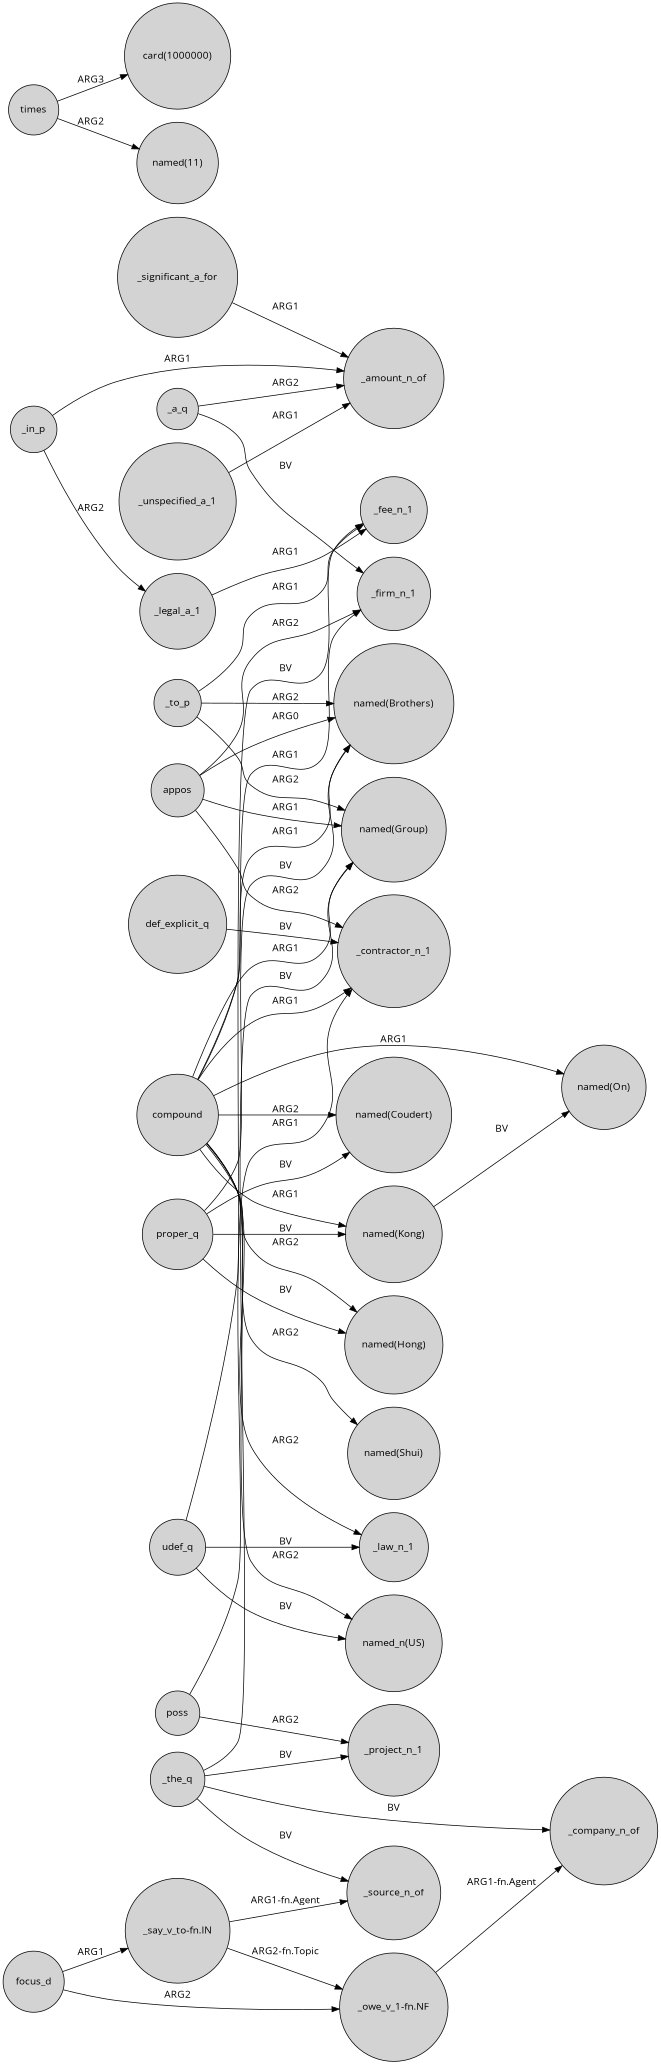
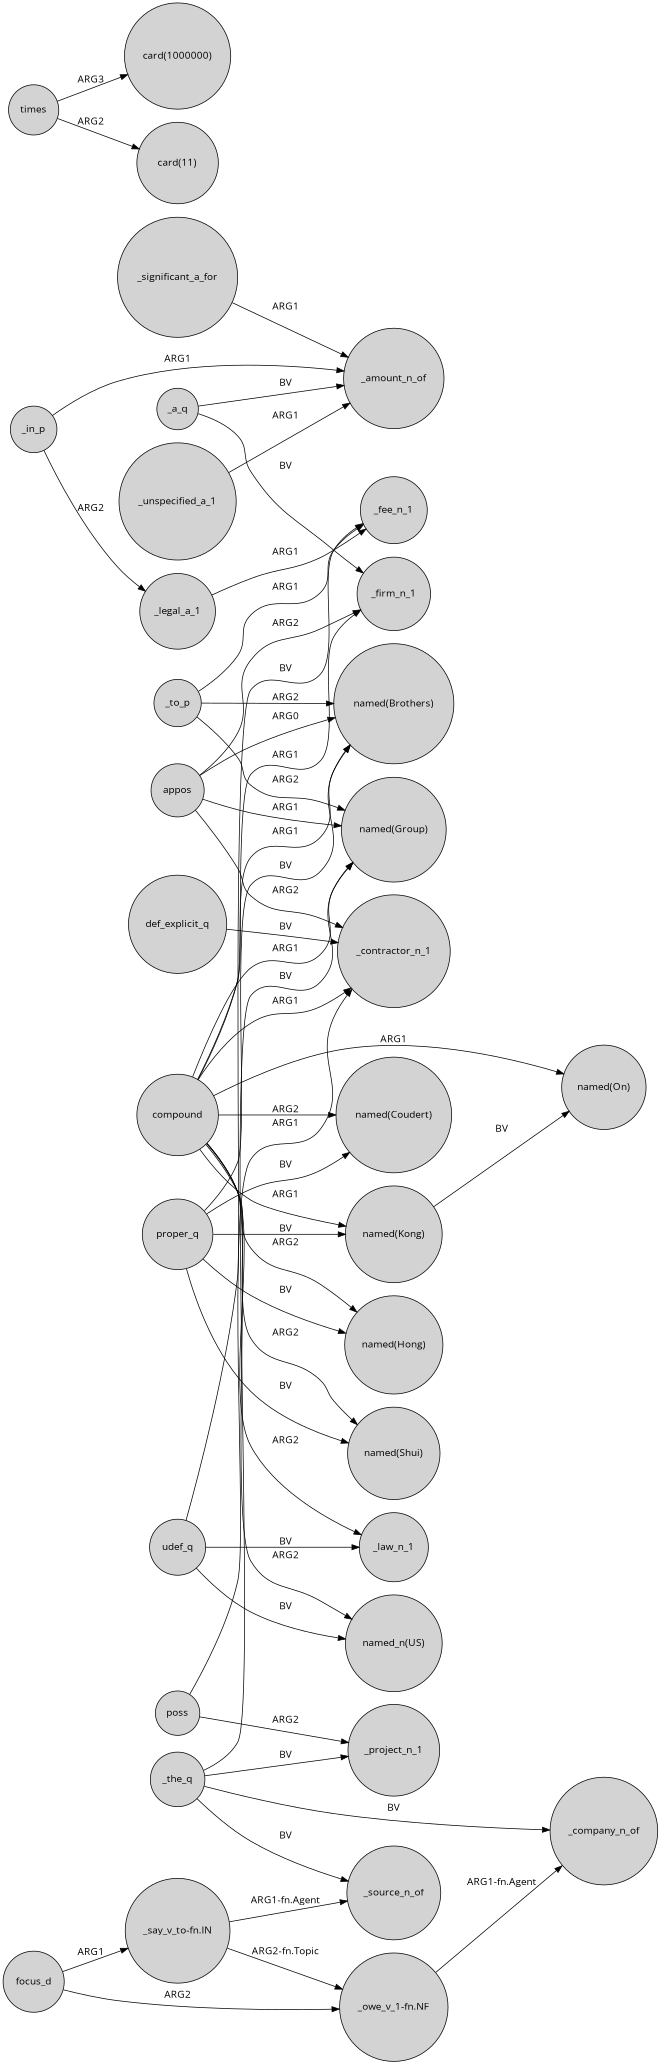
(178, 163) -> (178, 163)
(286, 383) -> (286, 383)
none -> (232, 1368)
